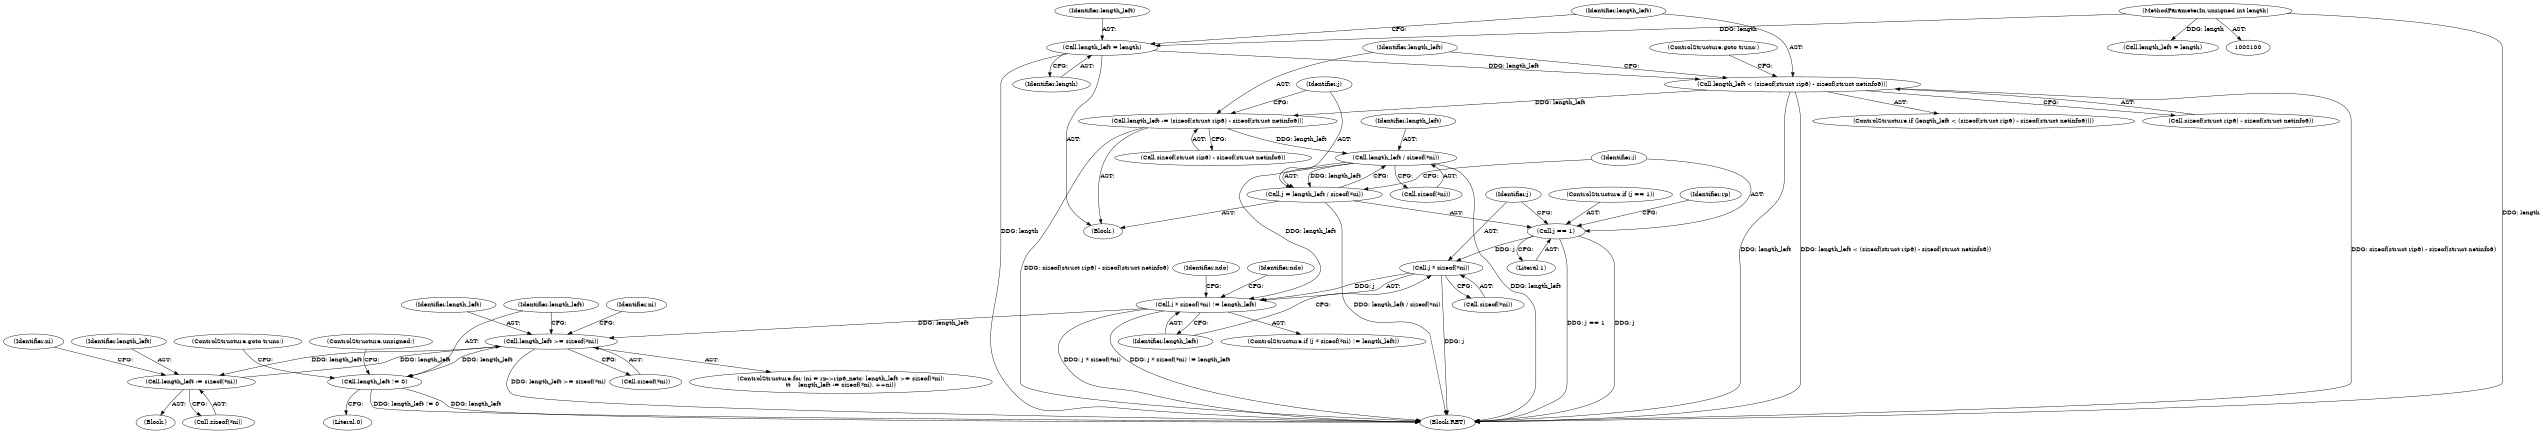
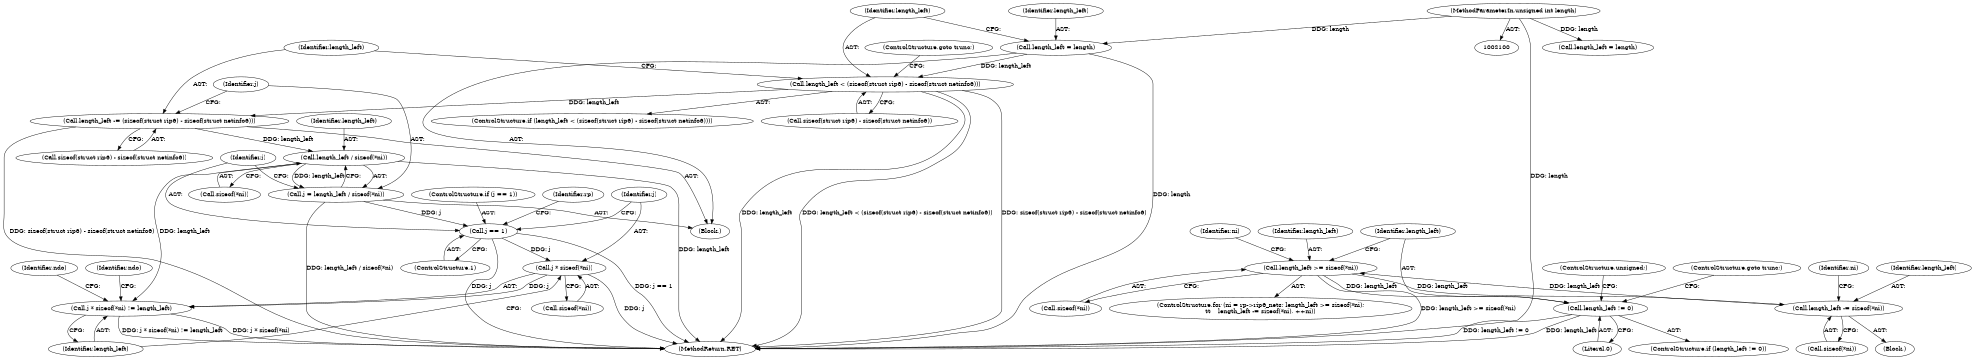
(1052, 84) -> none
(1458, 213) -> (431, 213)
(1531, 268) -> (445, 268)
(879, 323) -> none
none -> (1599, 331)
(1323, 342) -> none
none -> (1709, 349)
(1448, 423) -> (710, 349)
